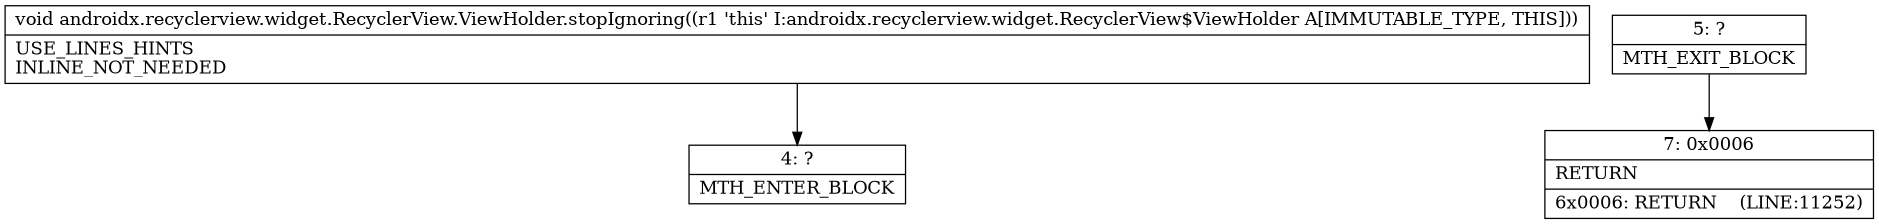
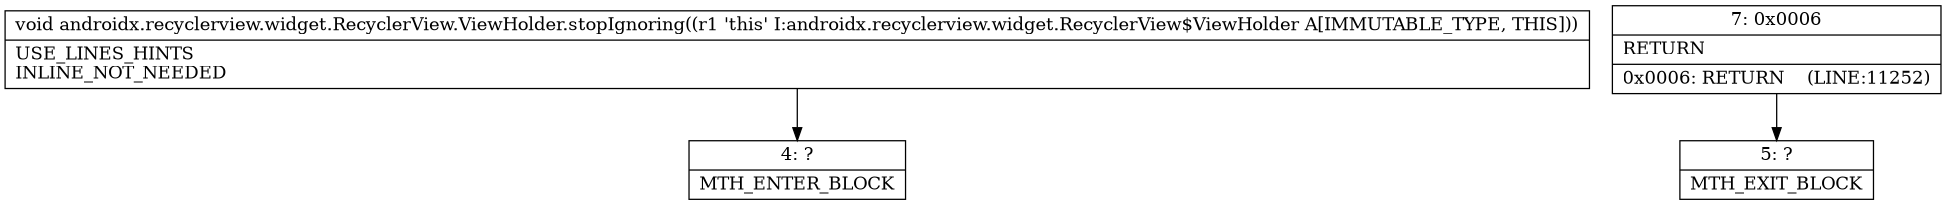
(1709, 96) -> (1777, 111)
(1709, 203) -> (1777, 78)
